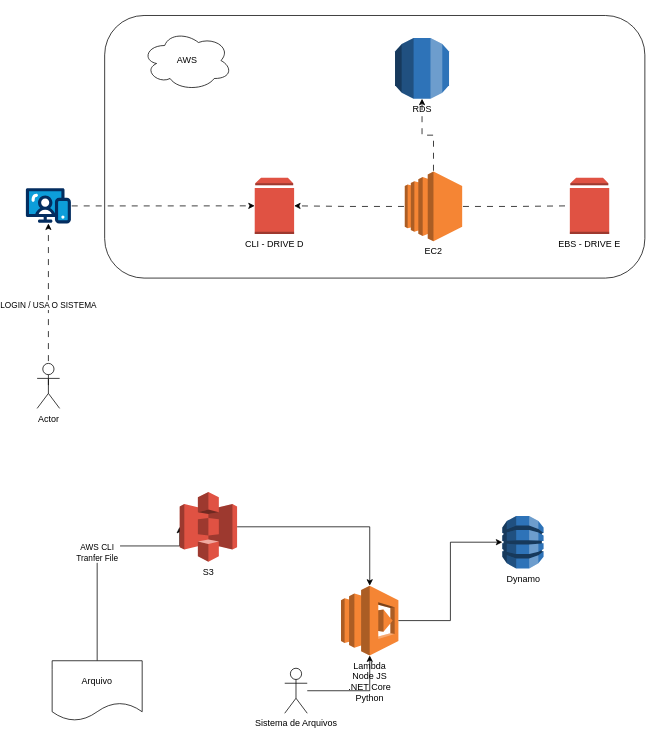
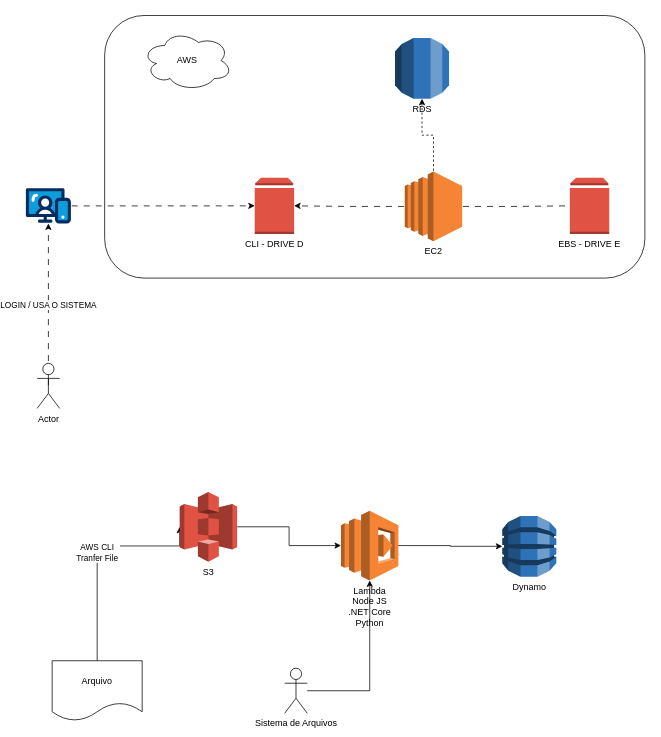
(430, 135) -> (430, 135)
(523, 542) -> (529, 546)
(370, 620) -> (370, 545)
